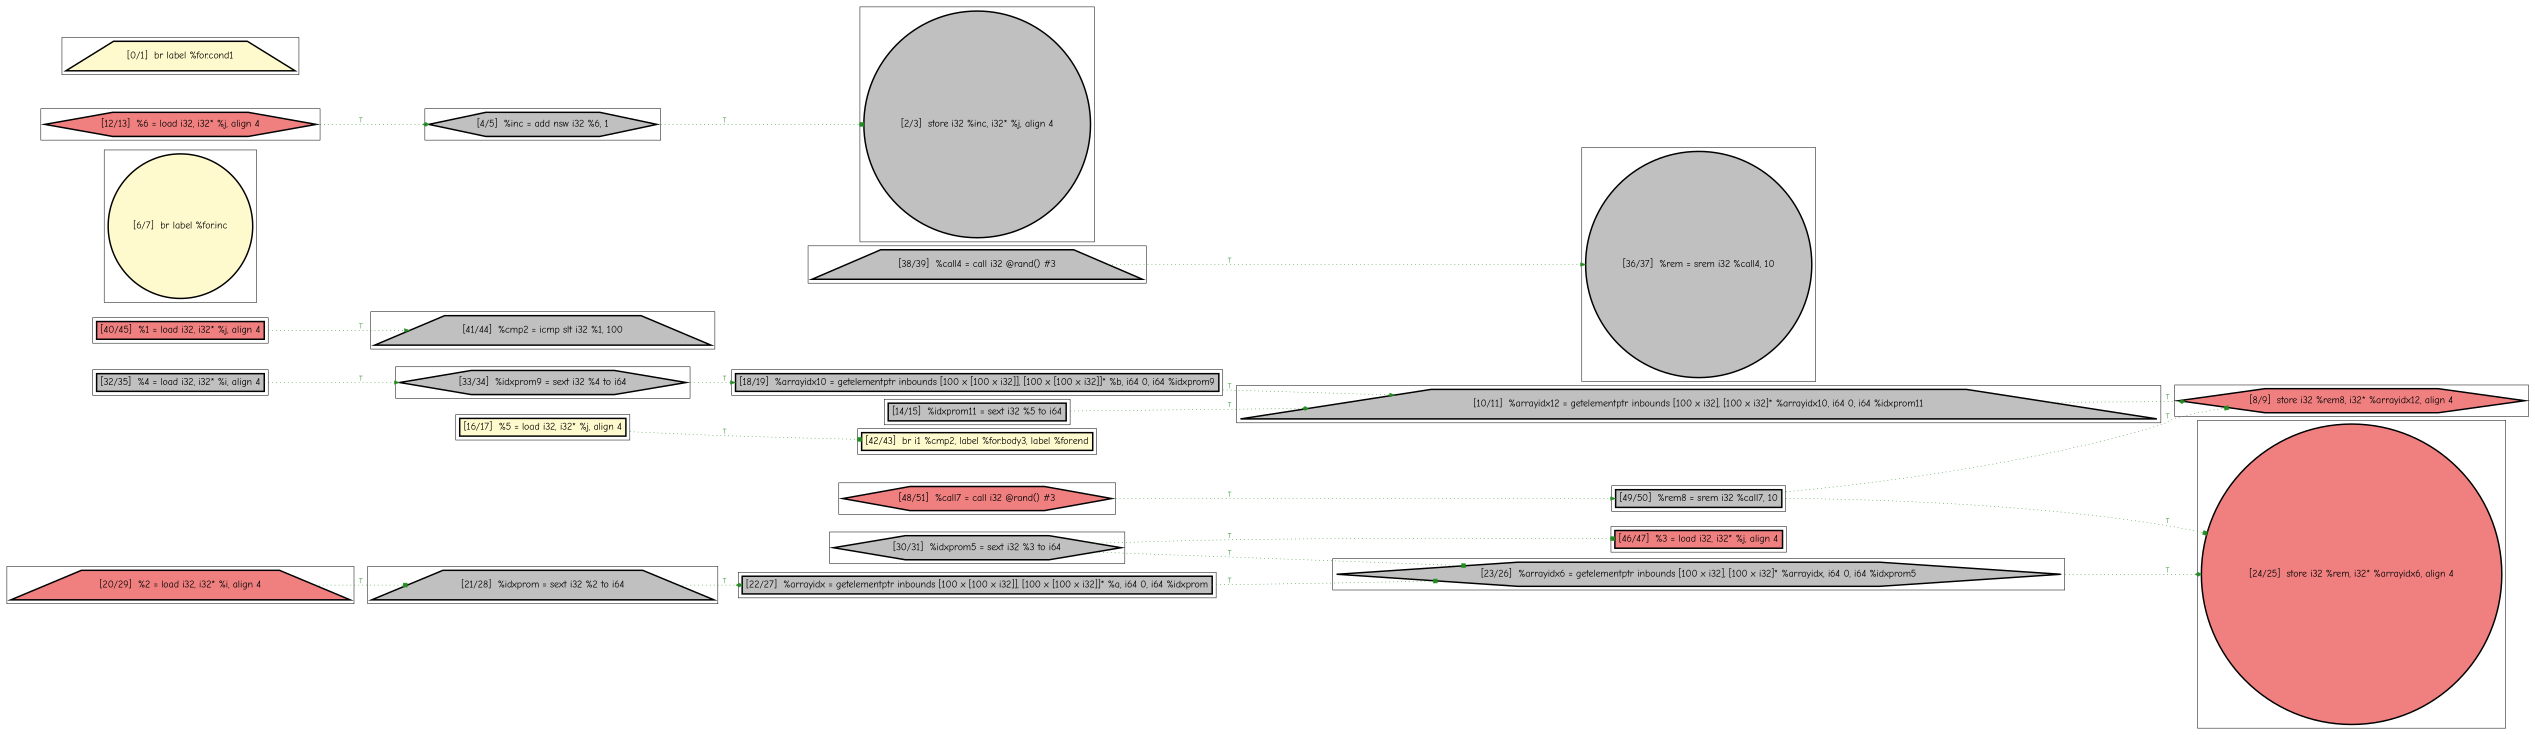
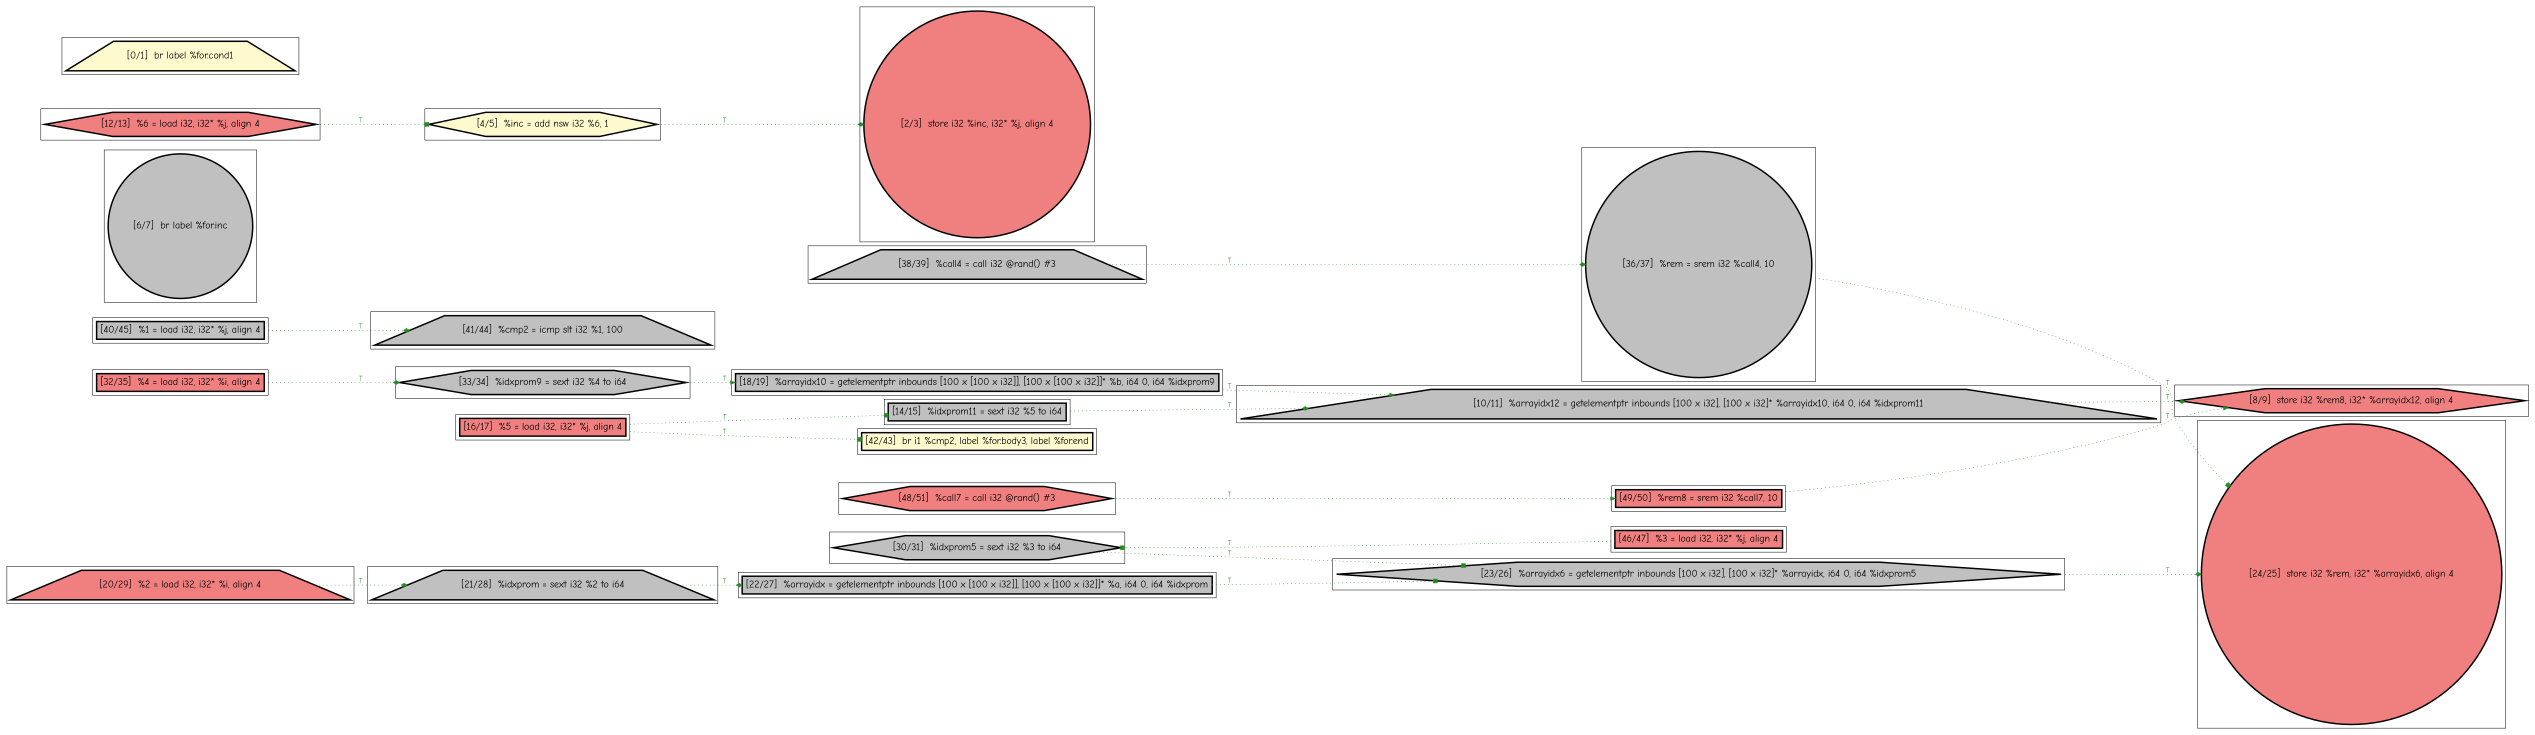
(370, 124) -> (370, 124)
(543, 124) -> (543, 124)
(758, 124) -> (758, 124)
(977, 124) -> (977, 124)
(180, 226) -> (180, 226)
(1344, 265) -> (1344, 265)
(180, 330) -> (180, 330)
(334, 330) -> (334, 330)
(180, 383) -> (180, 383)
(329, 383) -> (329, 383)
none -> (755, 420)
(543, 427) -> (543, 427)
(2005, 462) -> (2005, 462)
(1699, 499) -> (1699, 499)
(1993, 506) -> (2049, 335)
(1352, 539) -> (1370, 545)
(359, 585) -> (359, 585)
